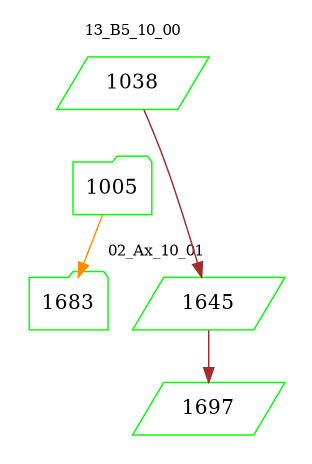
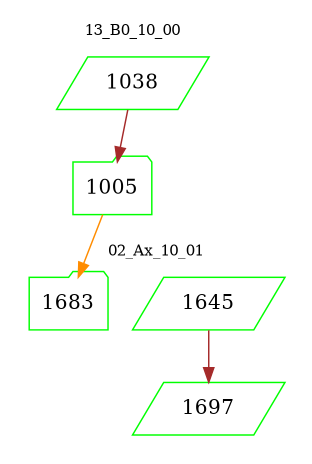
(133, 31) -> (133, 31)
(173, 185) -> (124, 129)
